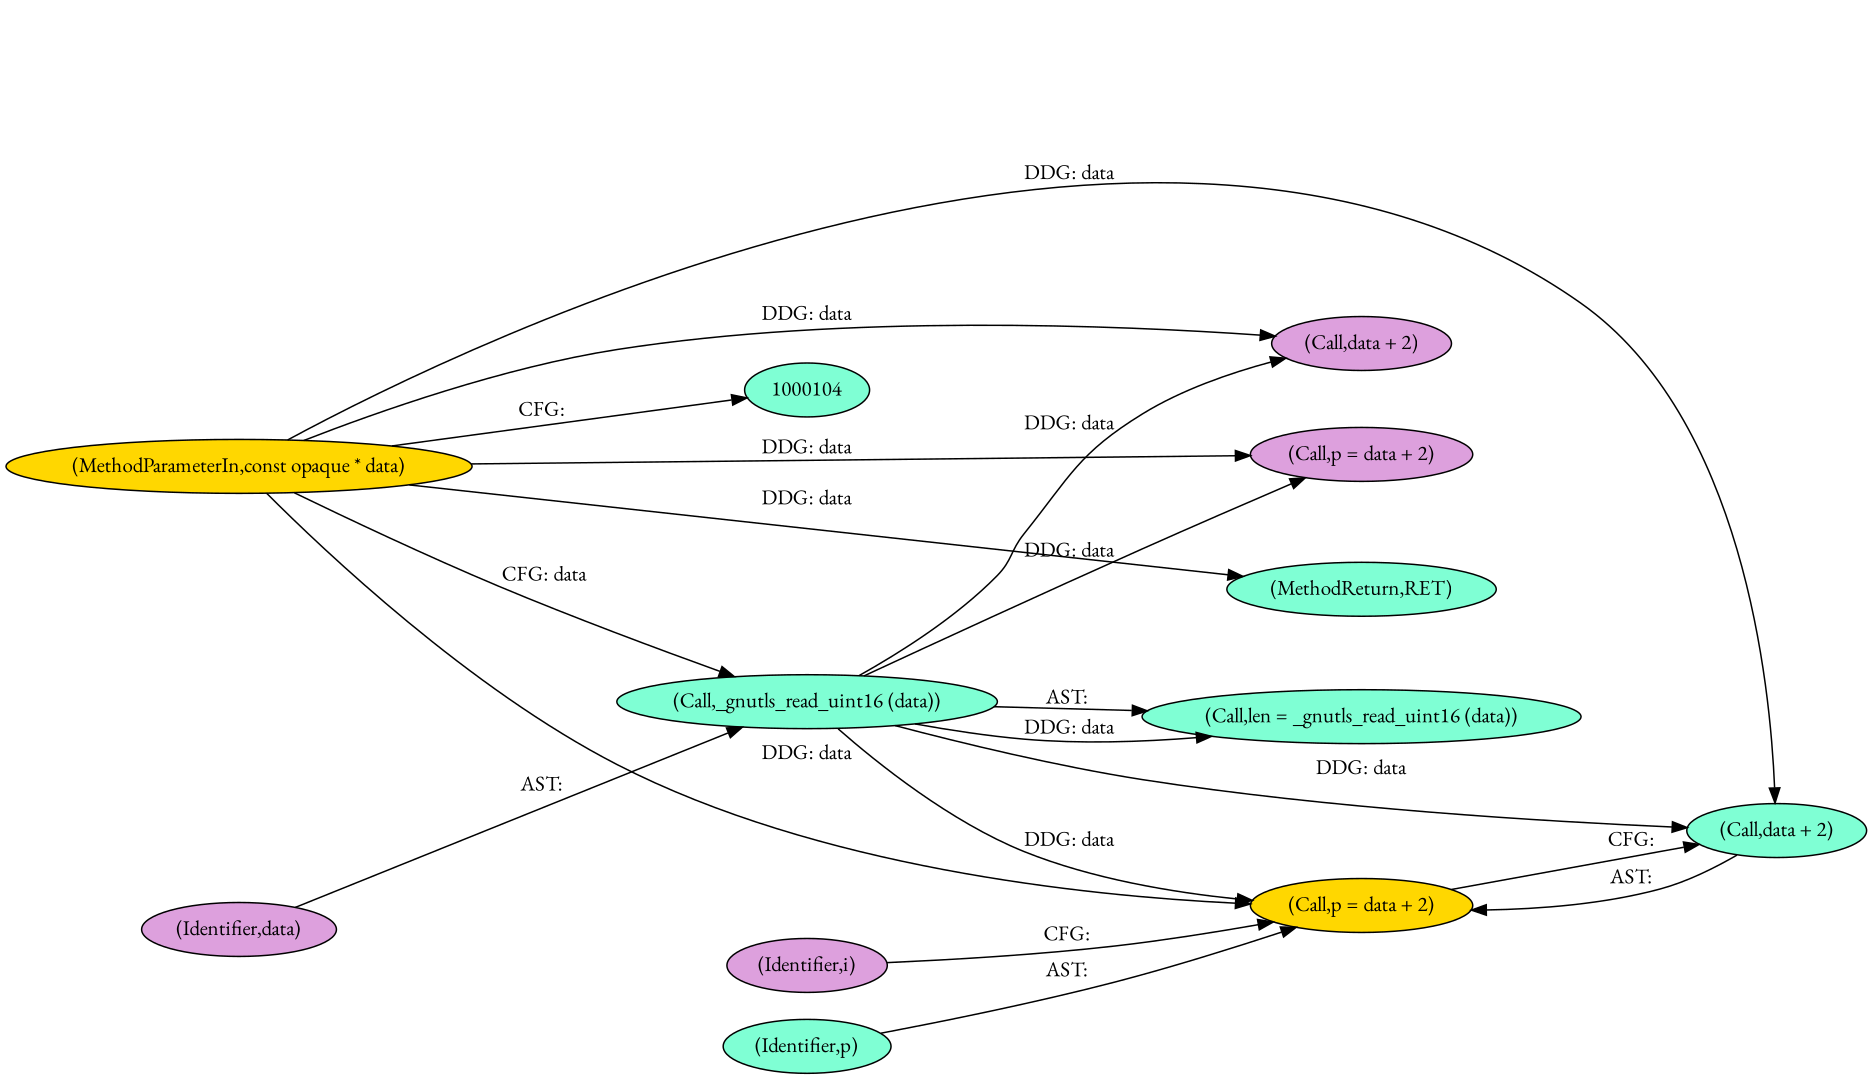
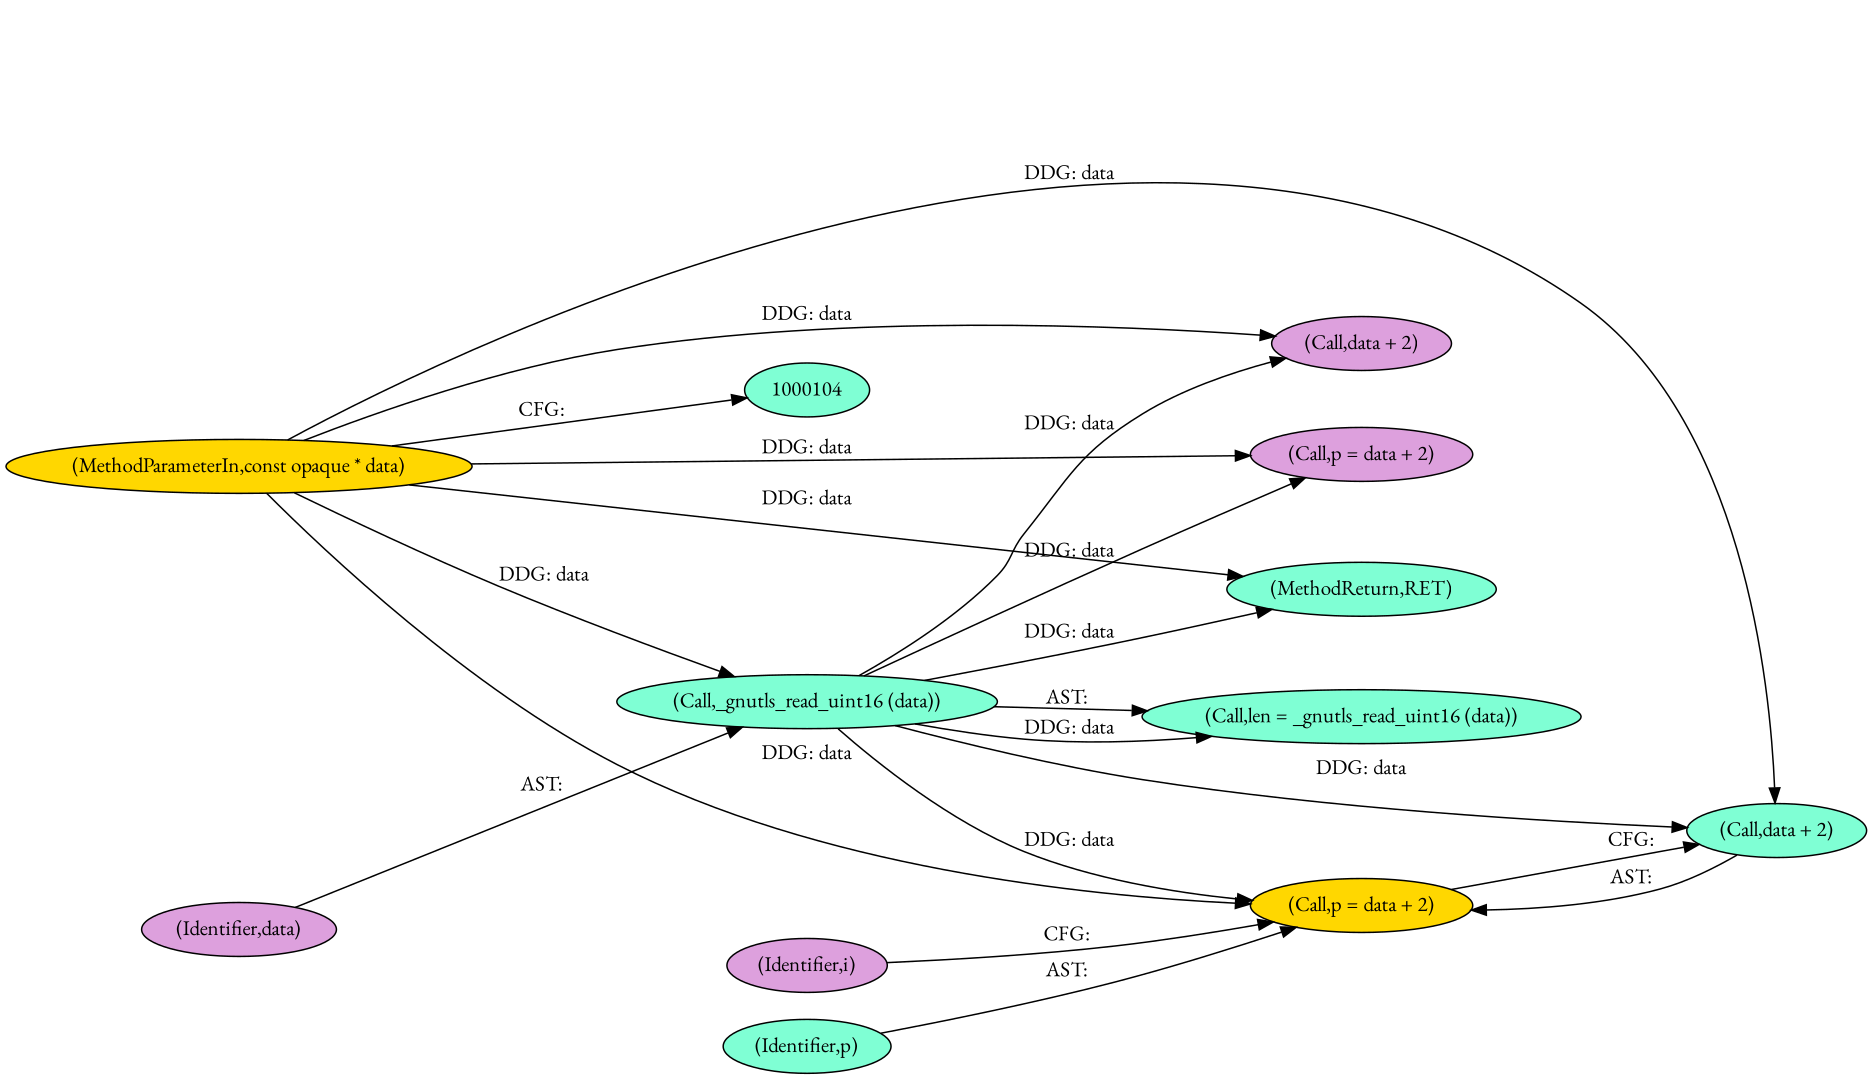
(544, 575) -> (544, 575)
none -> (1091, 648)
